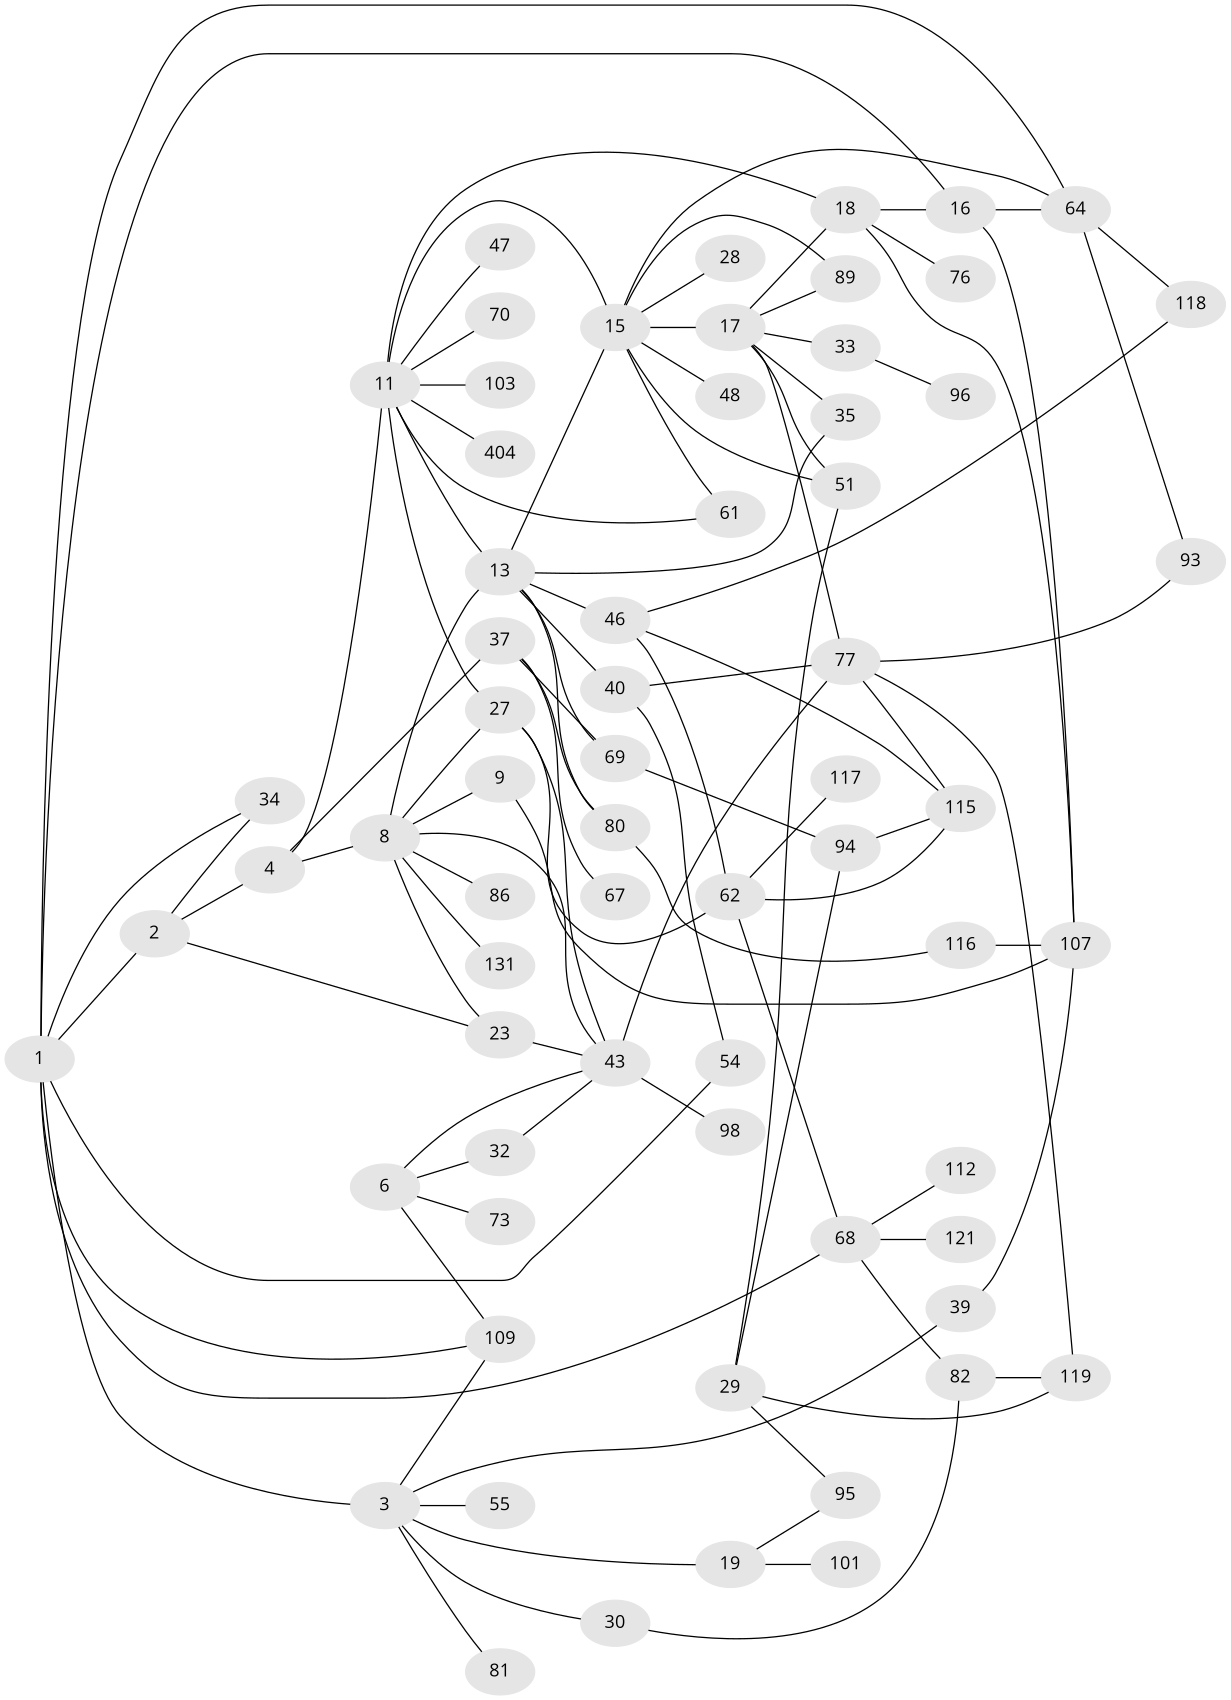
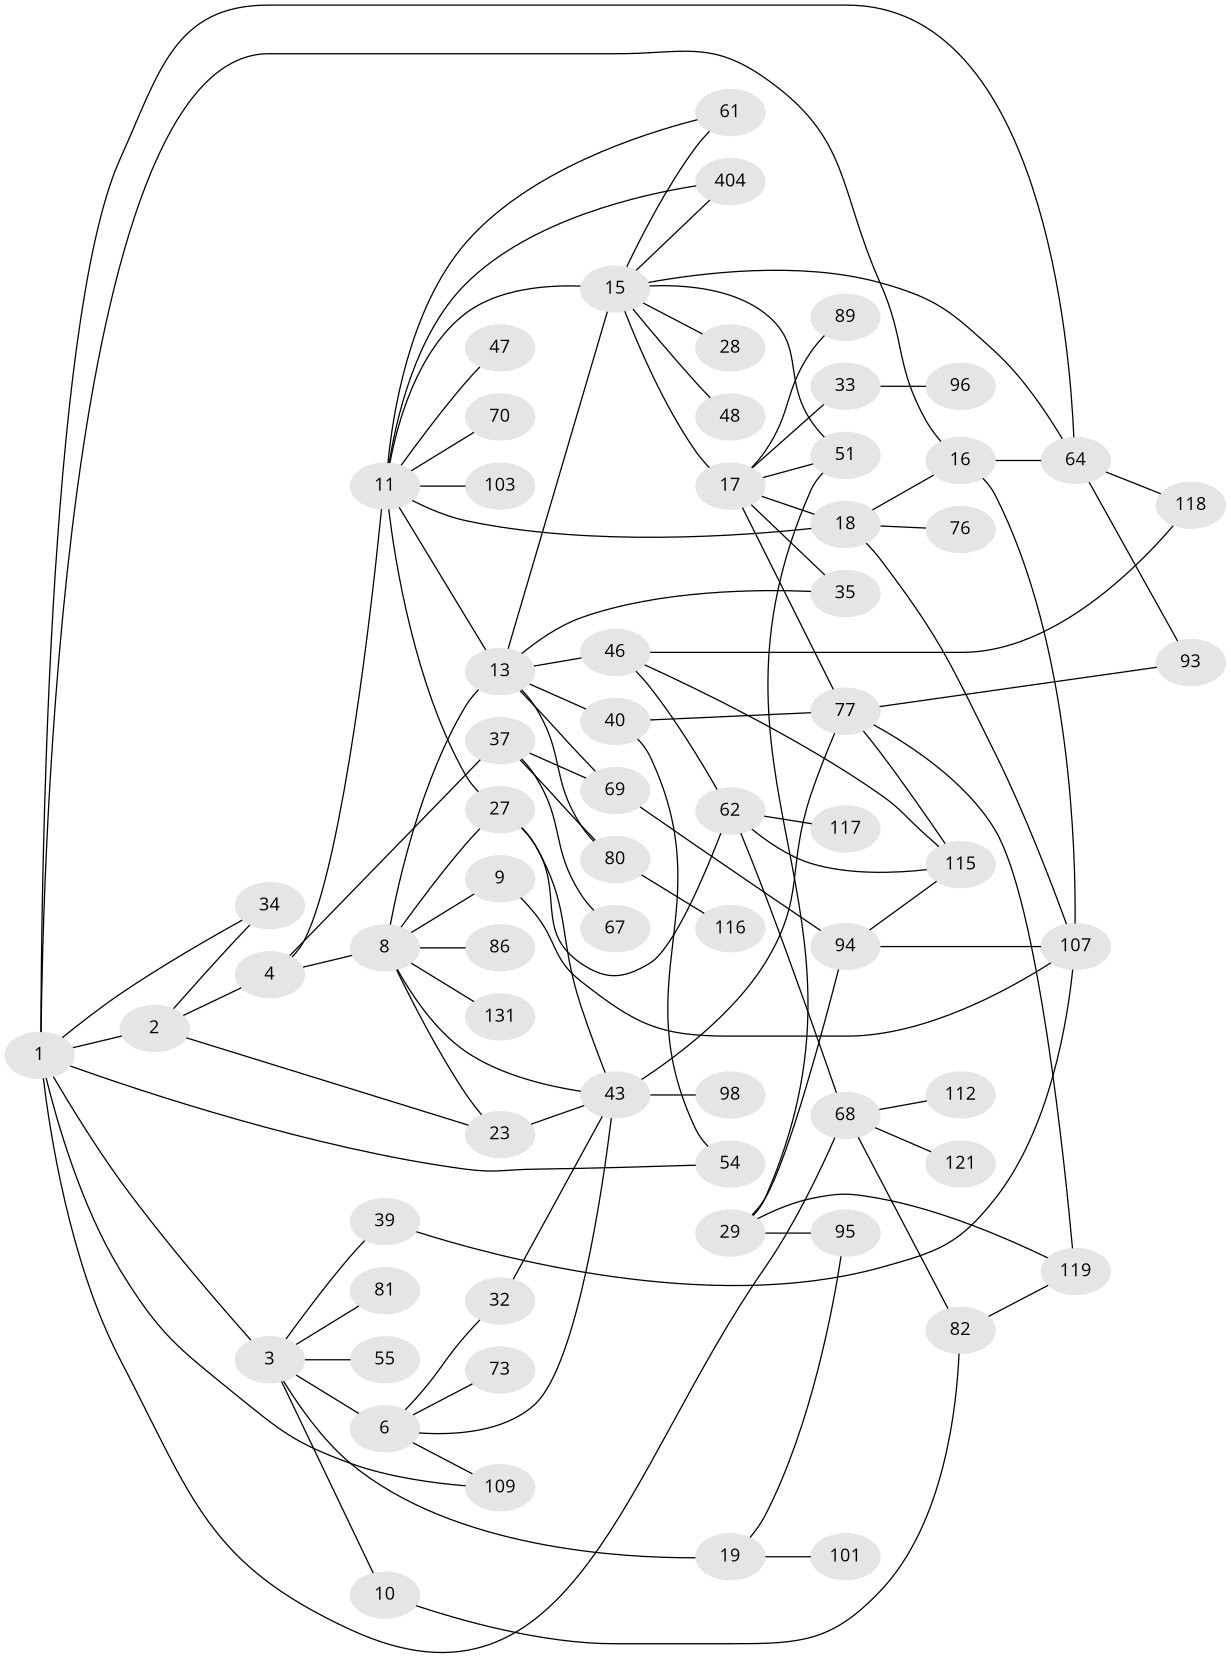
(711, 218) -> (673, 235)
(1018, 945) -> (961, 947)
(443, 1423) -> (327, 1394)
(615, 1623) -> (385, 1595)
